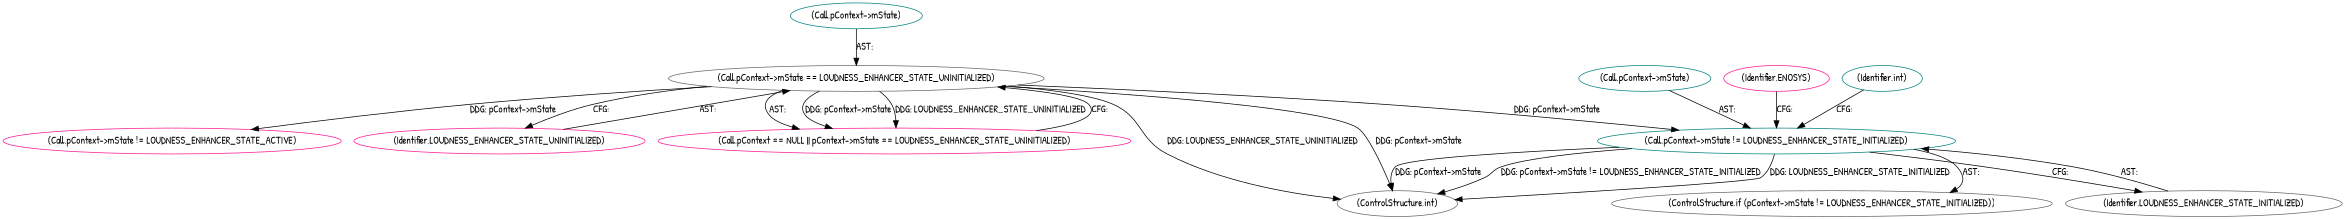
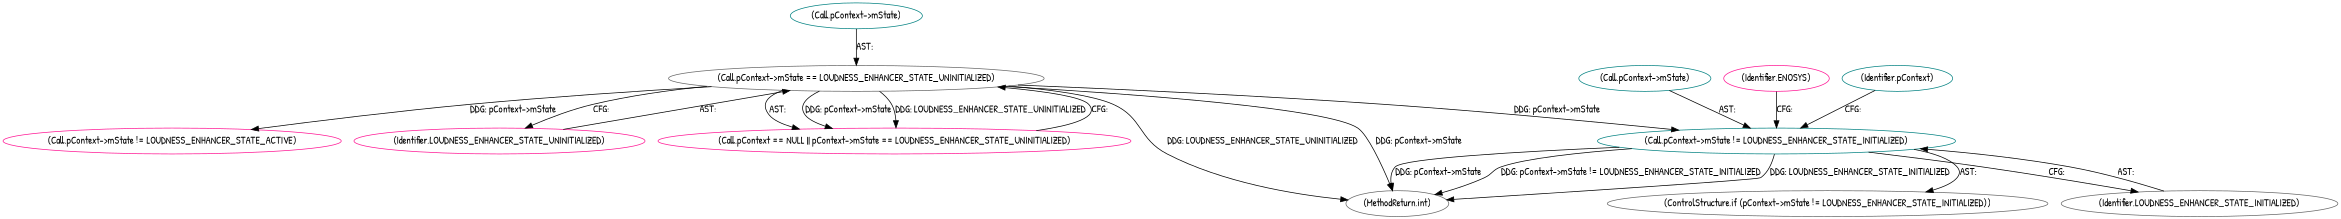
(1882, 78) -> (1897, 78)
(1397, 204) -> (1397, 204)
